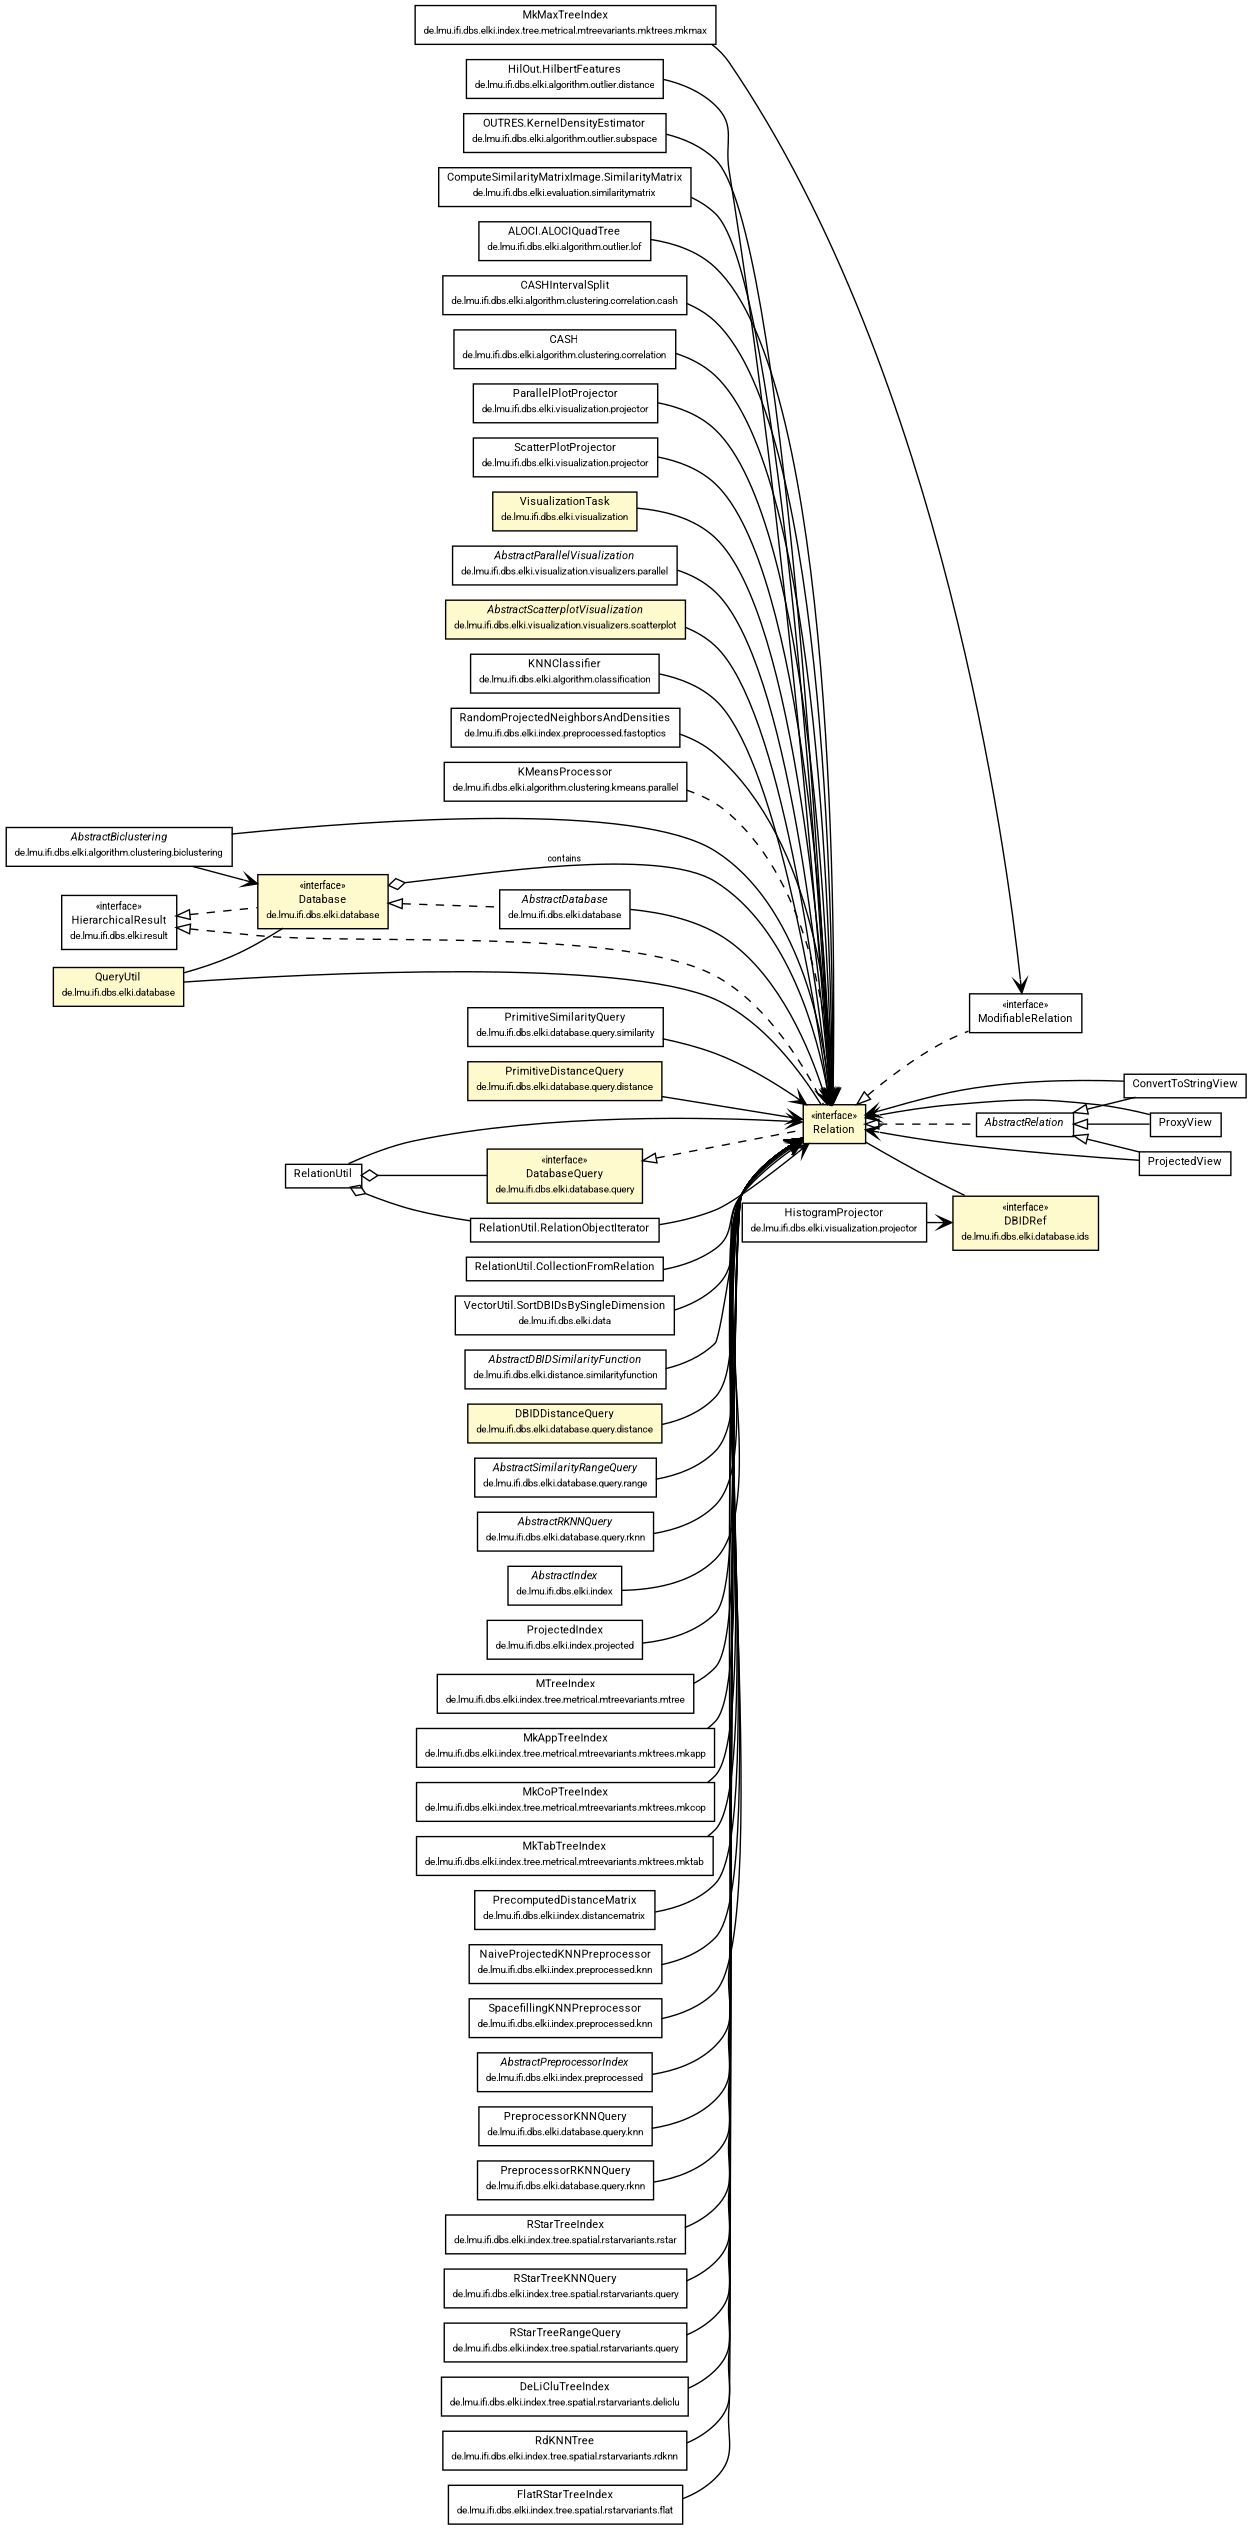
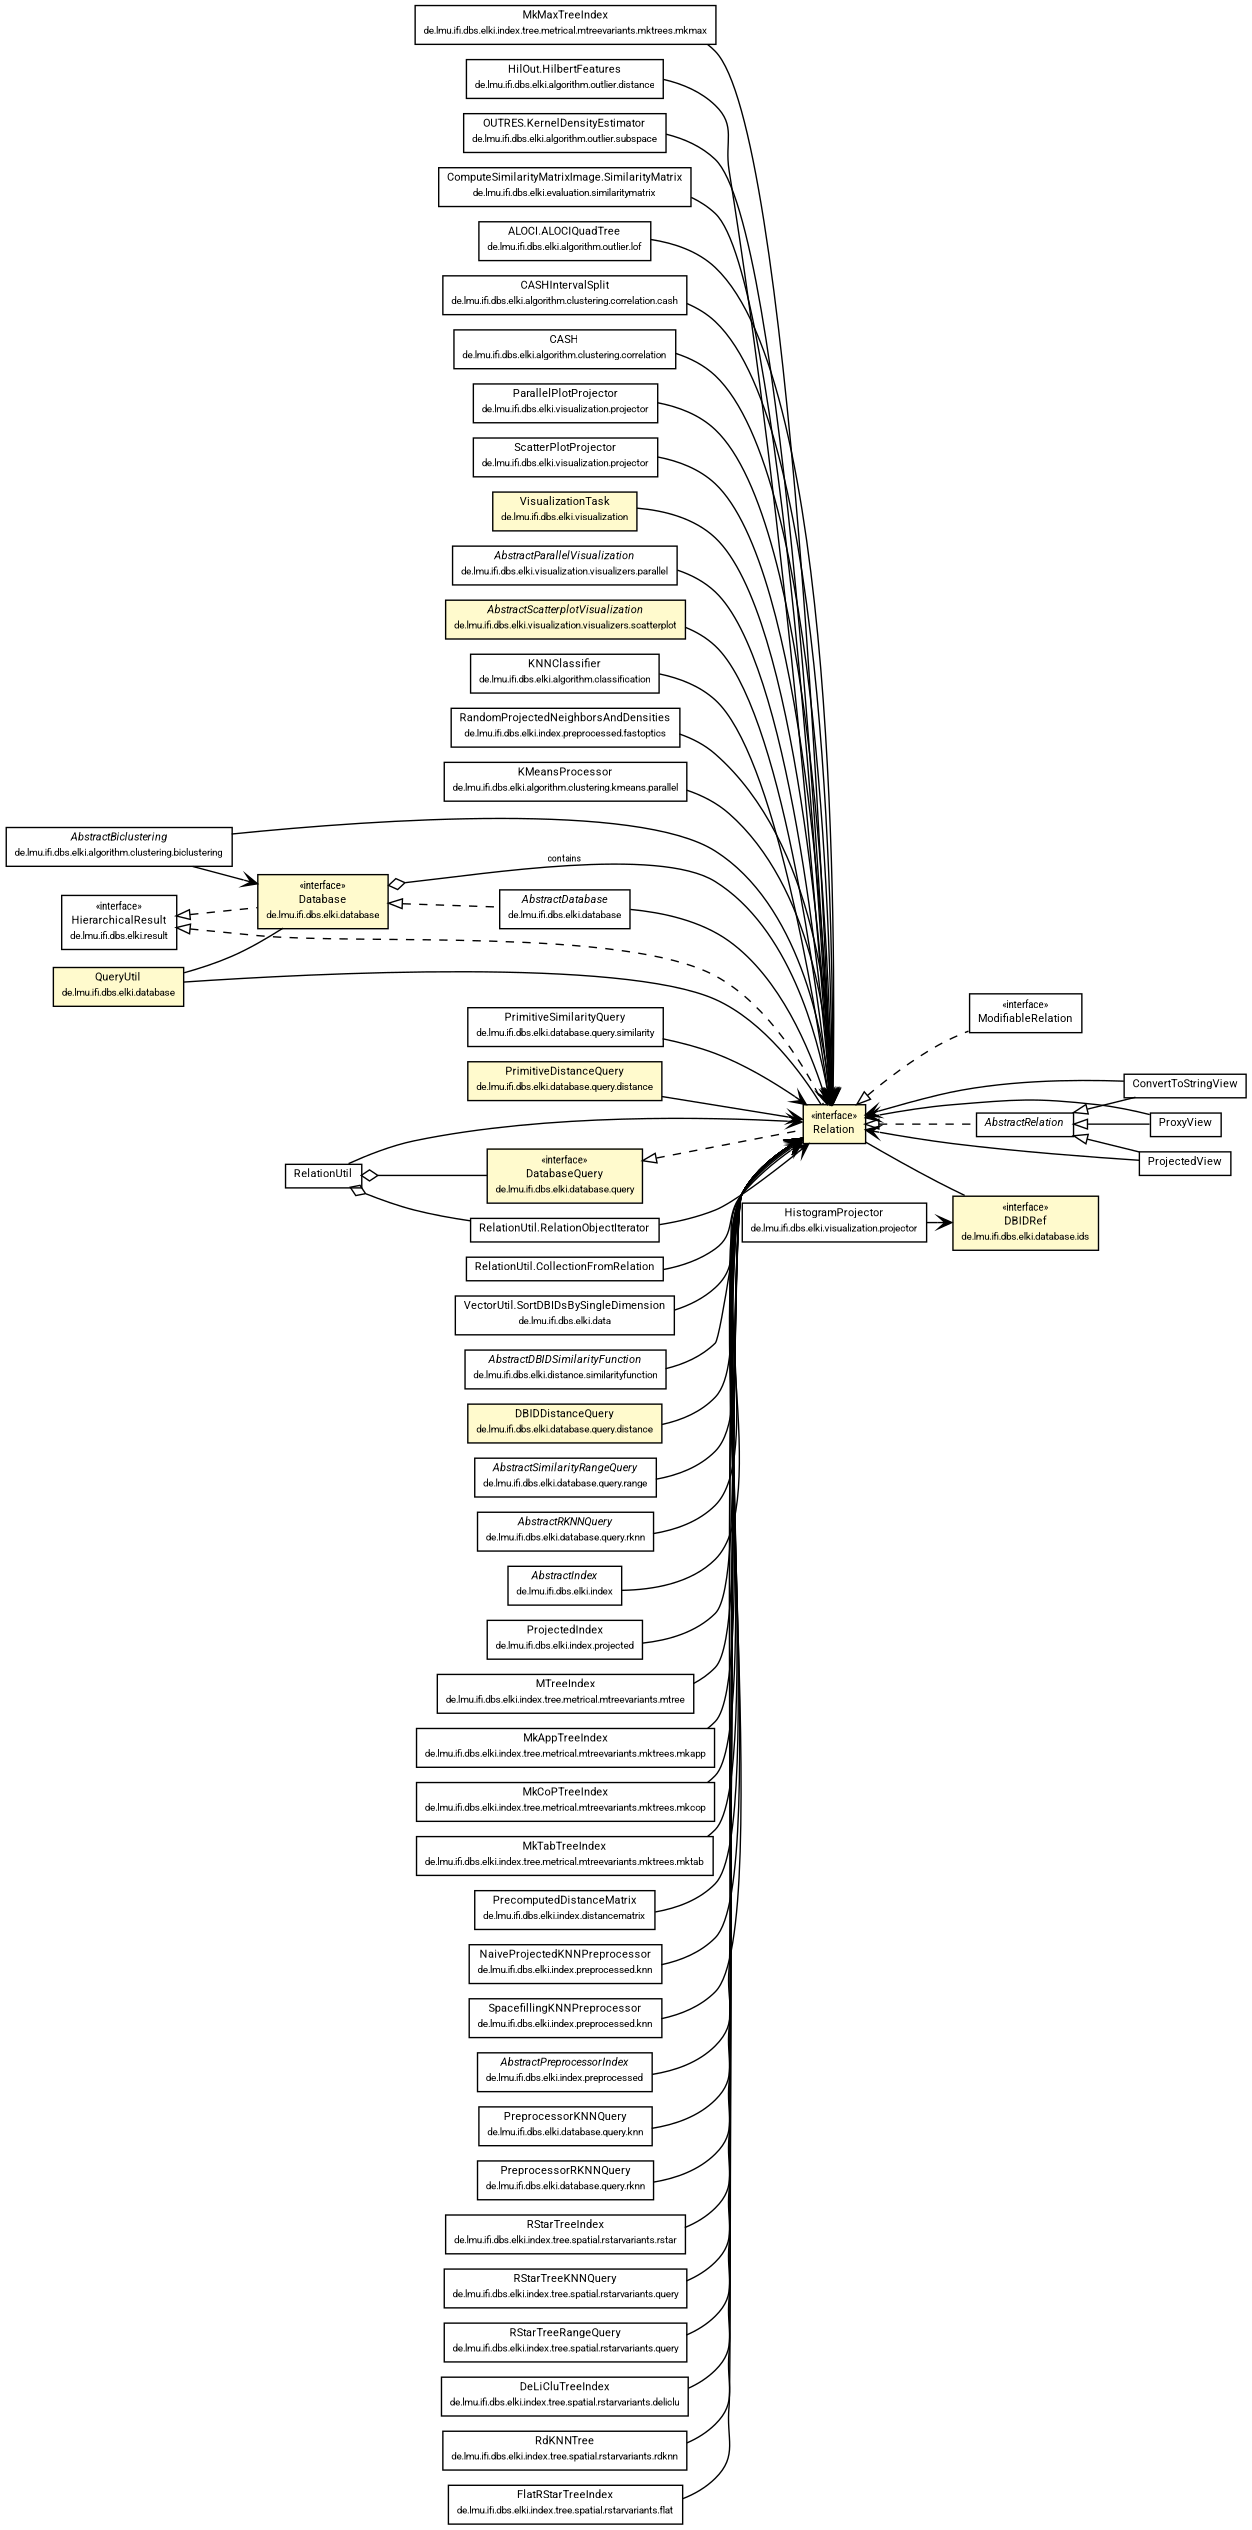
(922, 492) -> (784, 377)
(775, 871) -> (775, 871)
(721, 1243) -> (721, 1243)
